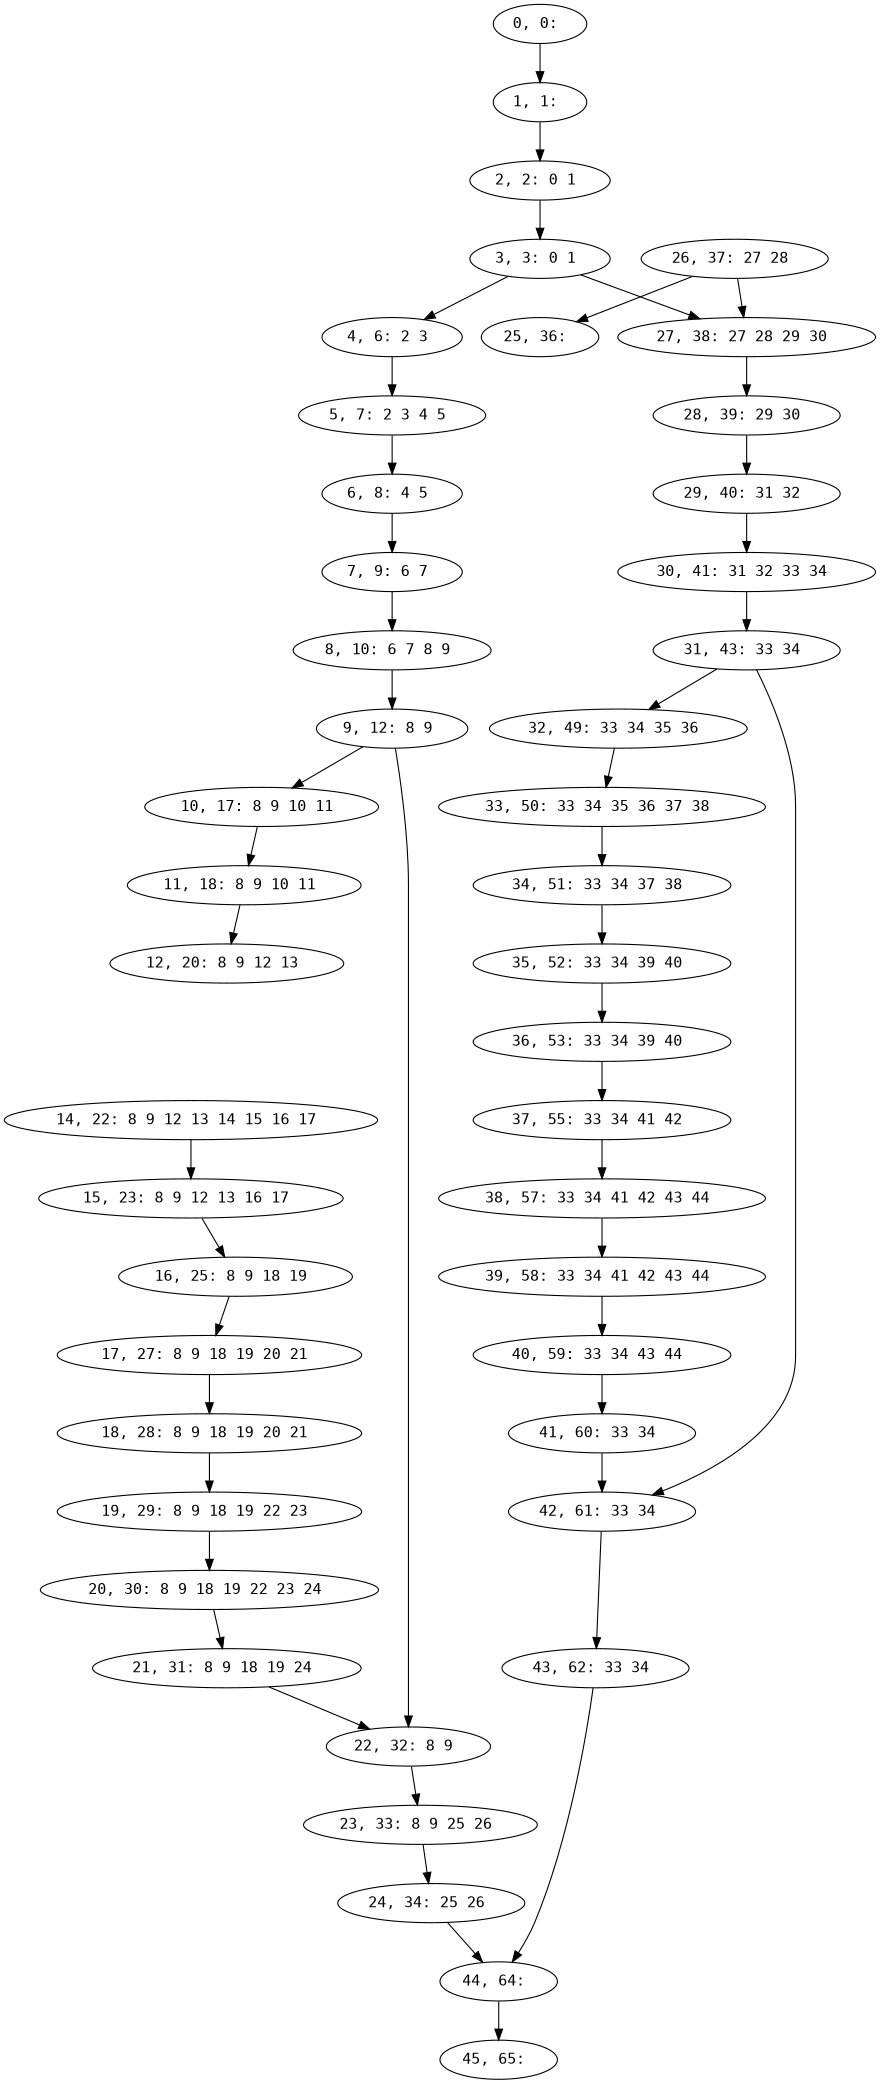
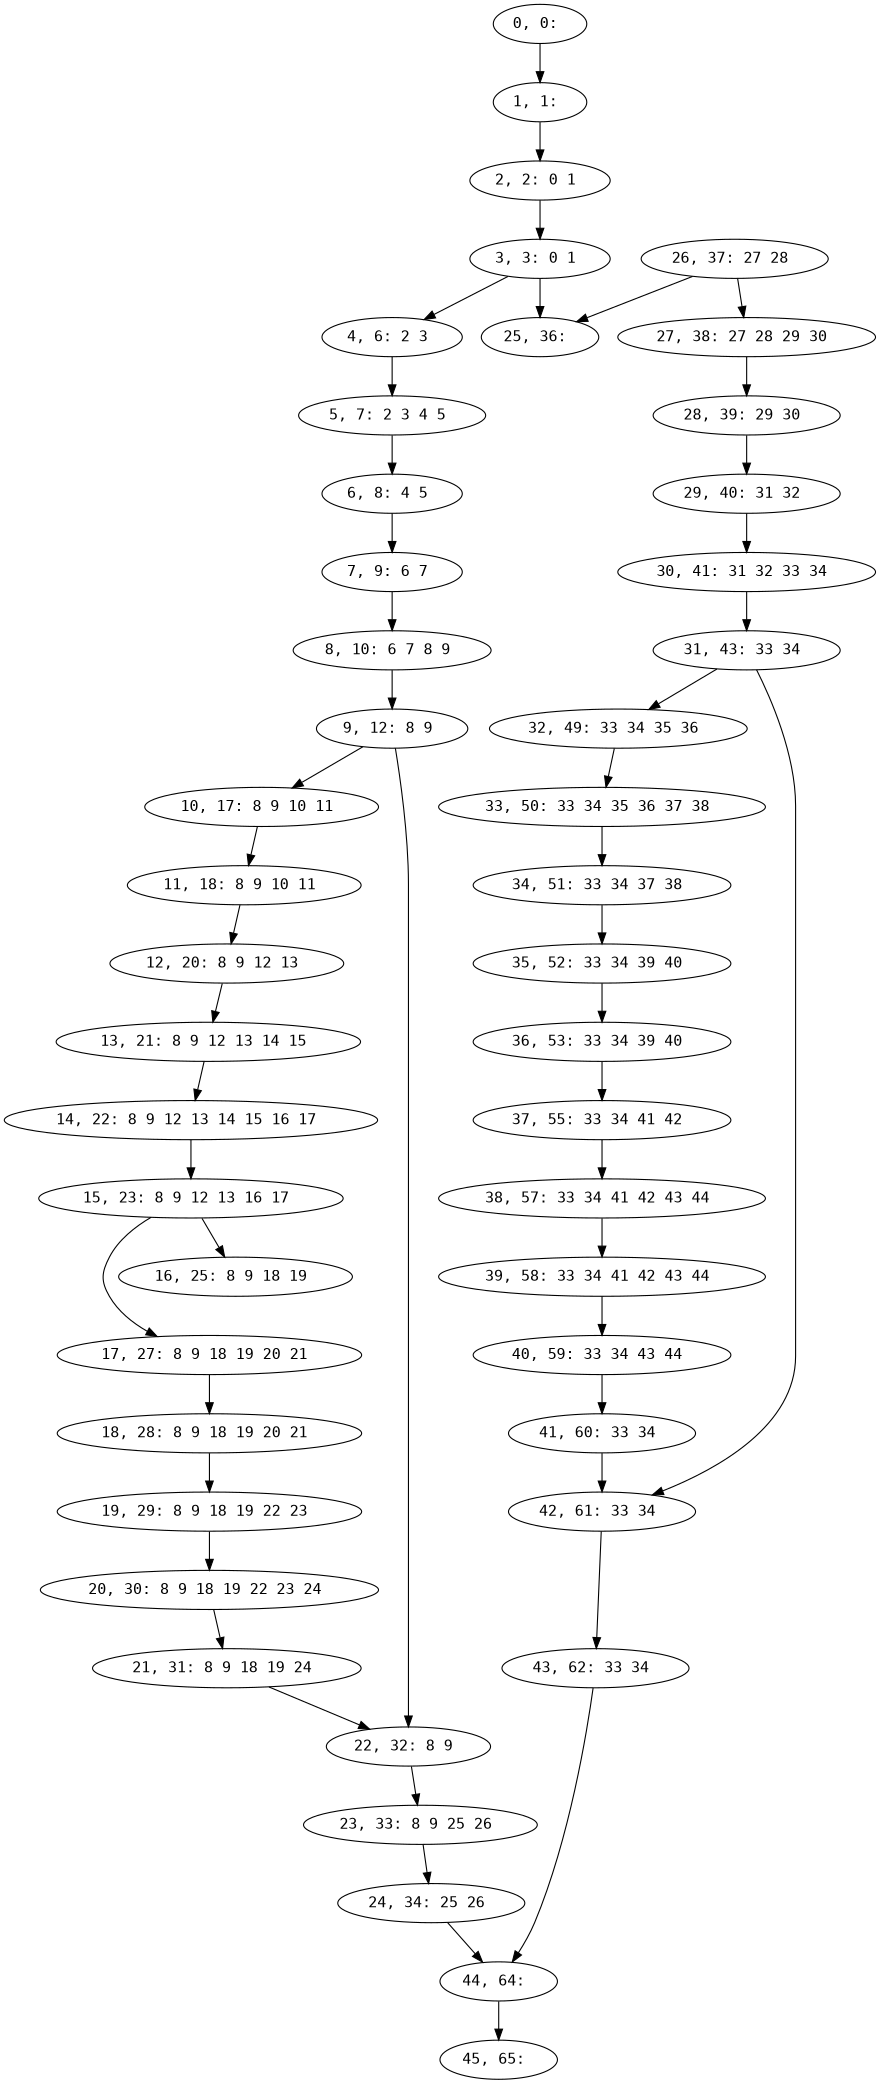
(630, 293) -> (540, 293)
none -> (208, 1042)
(224, 1311) -> (103, 1274)
